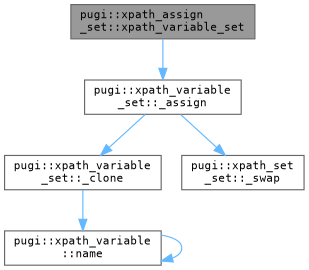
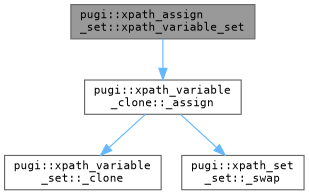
(163, 97) -> (163, 97)
(83, 248) -> none
